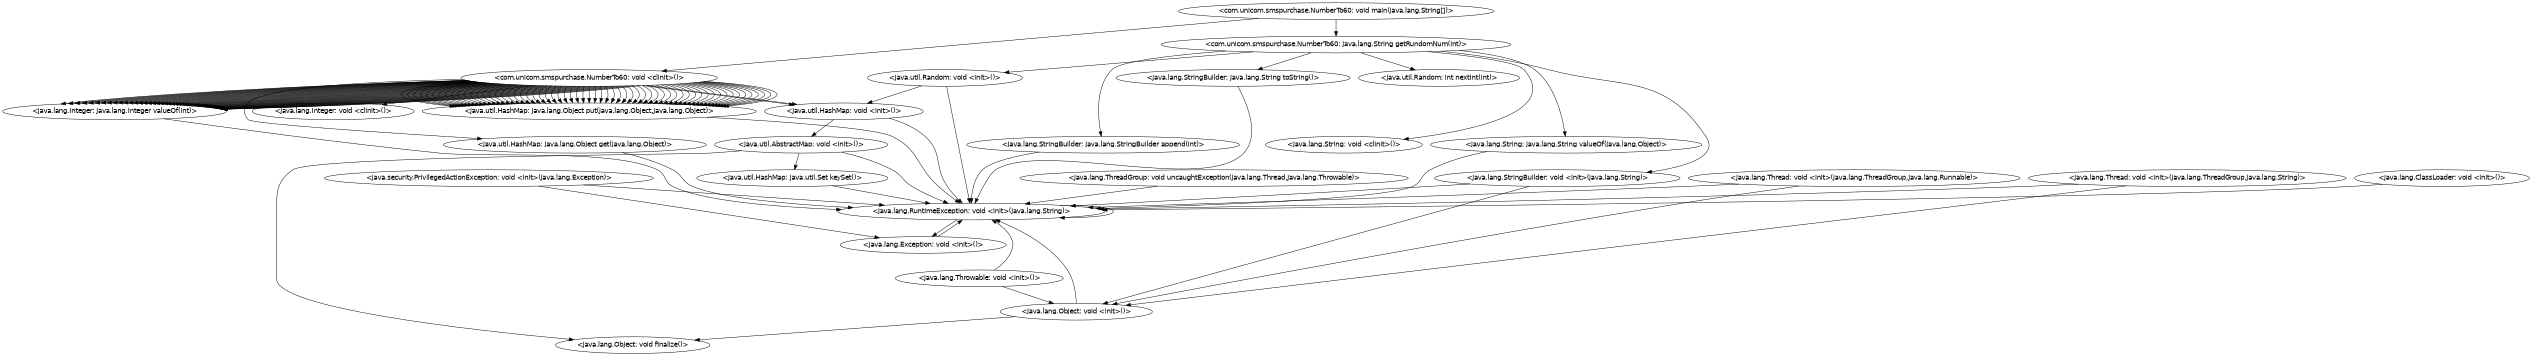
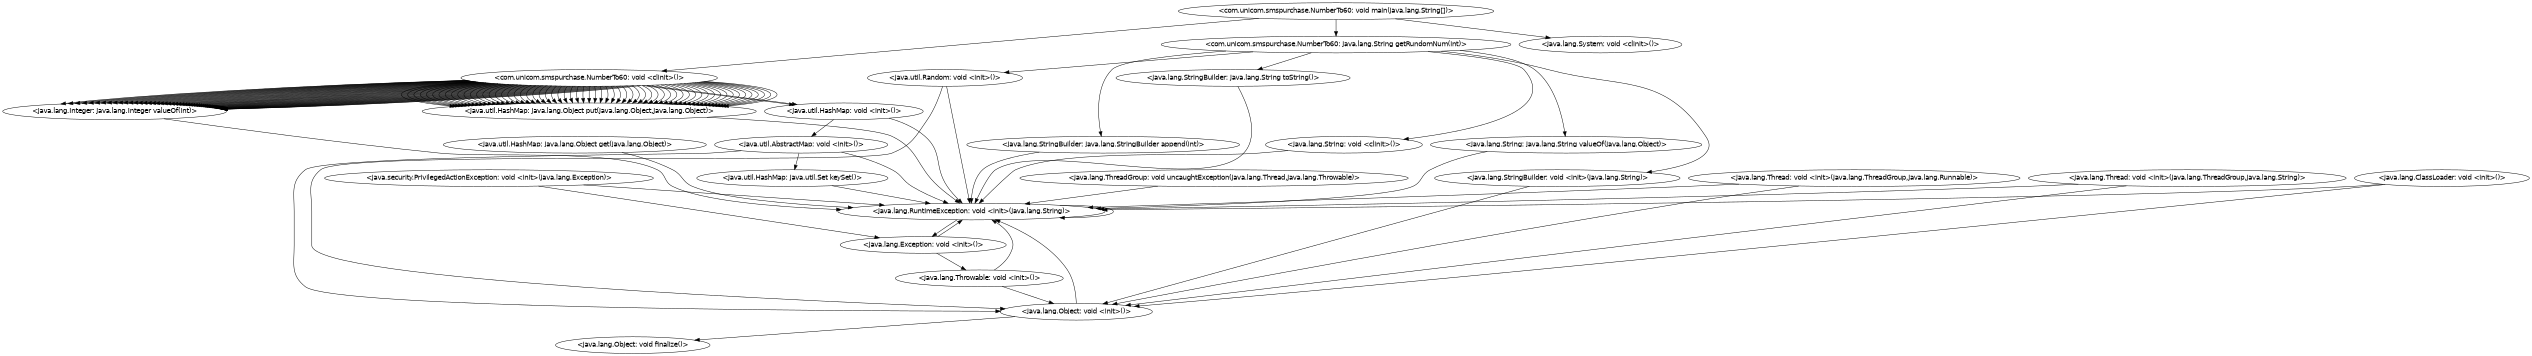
none -> (1600, 45)
(1439, 78) -> none
(897, 94) -> (312, 224)
(333, 111) -> none
(246, 117) -> none
(308, 167) -> (370, 297)
(1273, 195) -> (1129, 155)
none -> (1762, 247)
none -> (949, 260)
